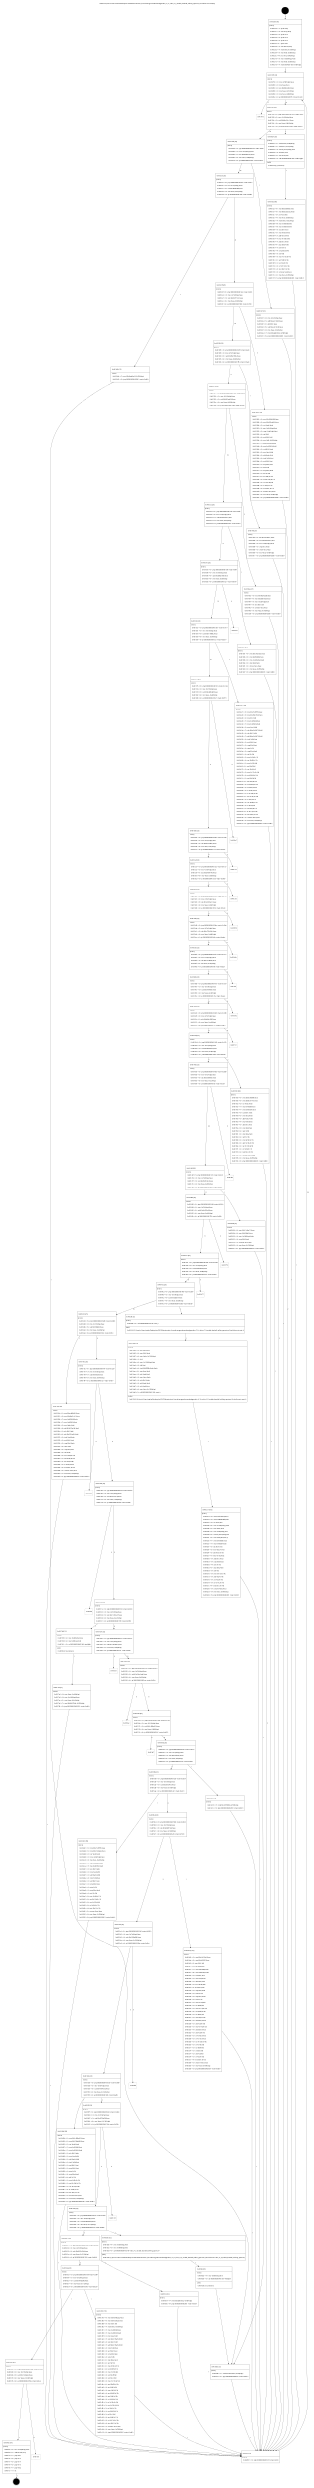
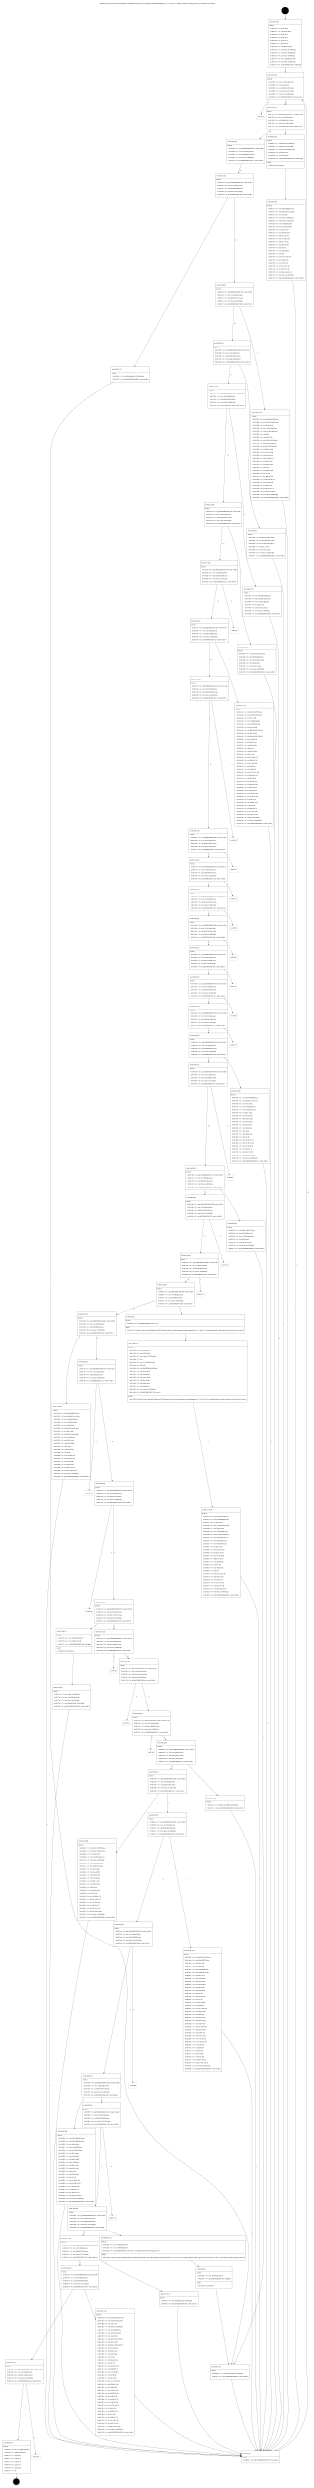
(275, 324) -> none
